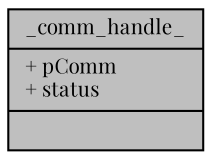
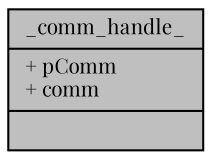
(63, 90) -> (63, 90)
